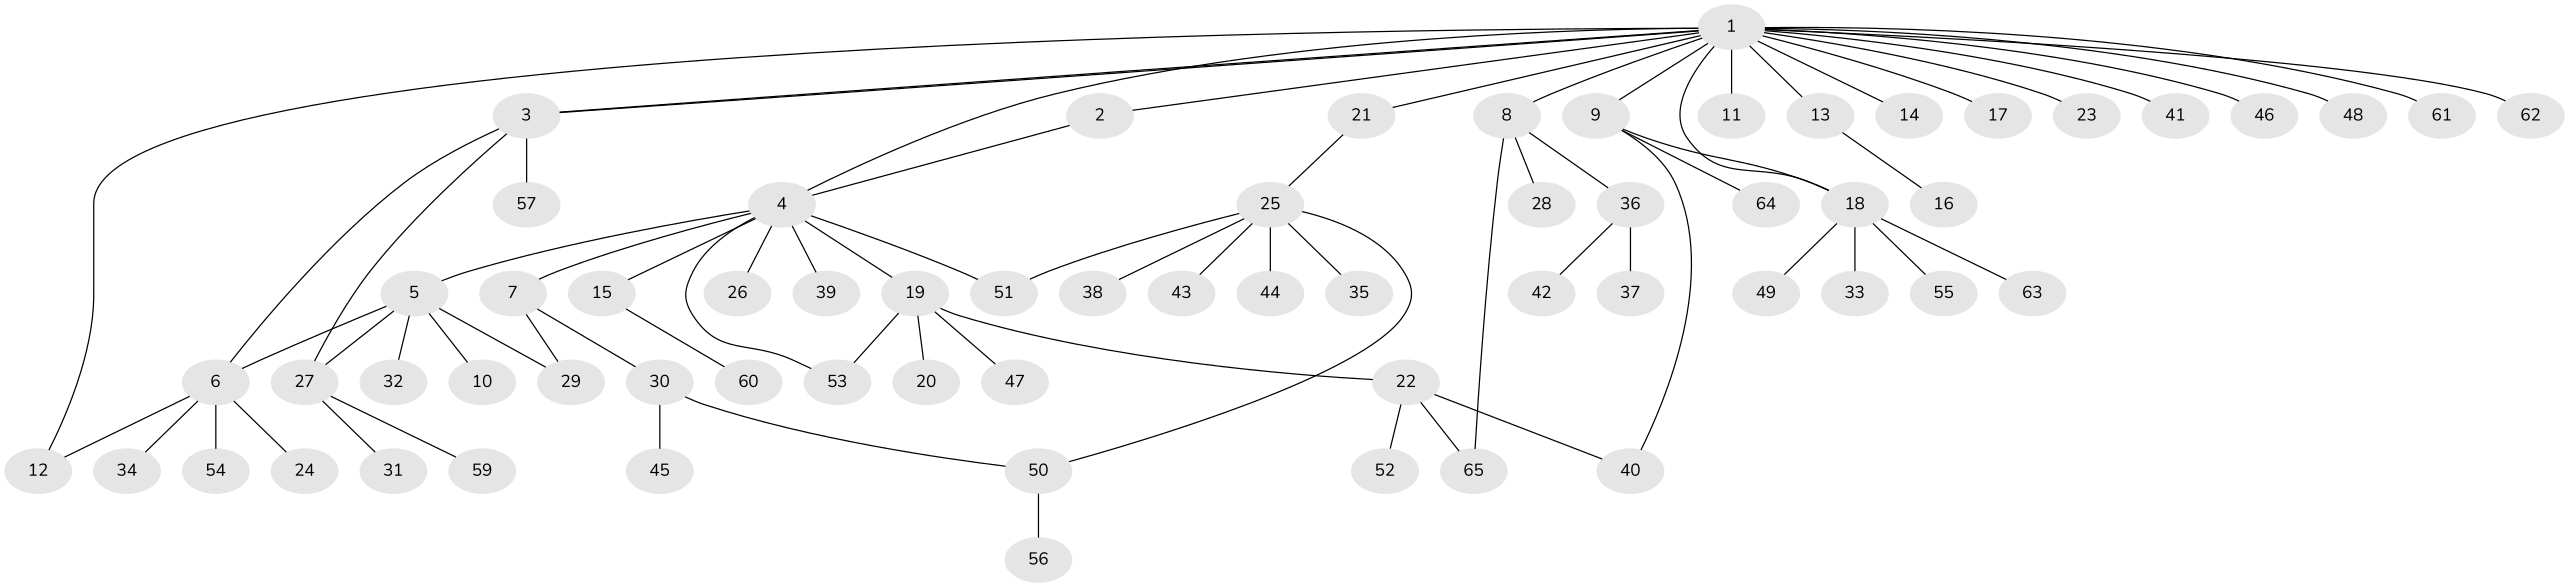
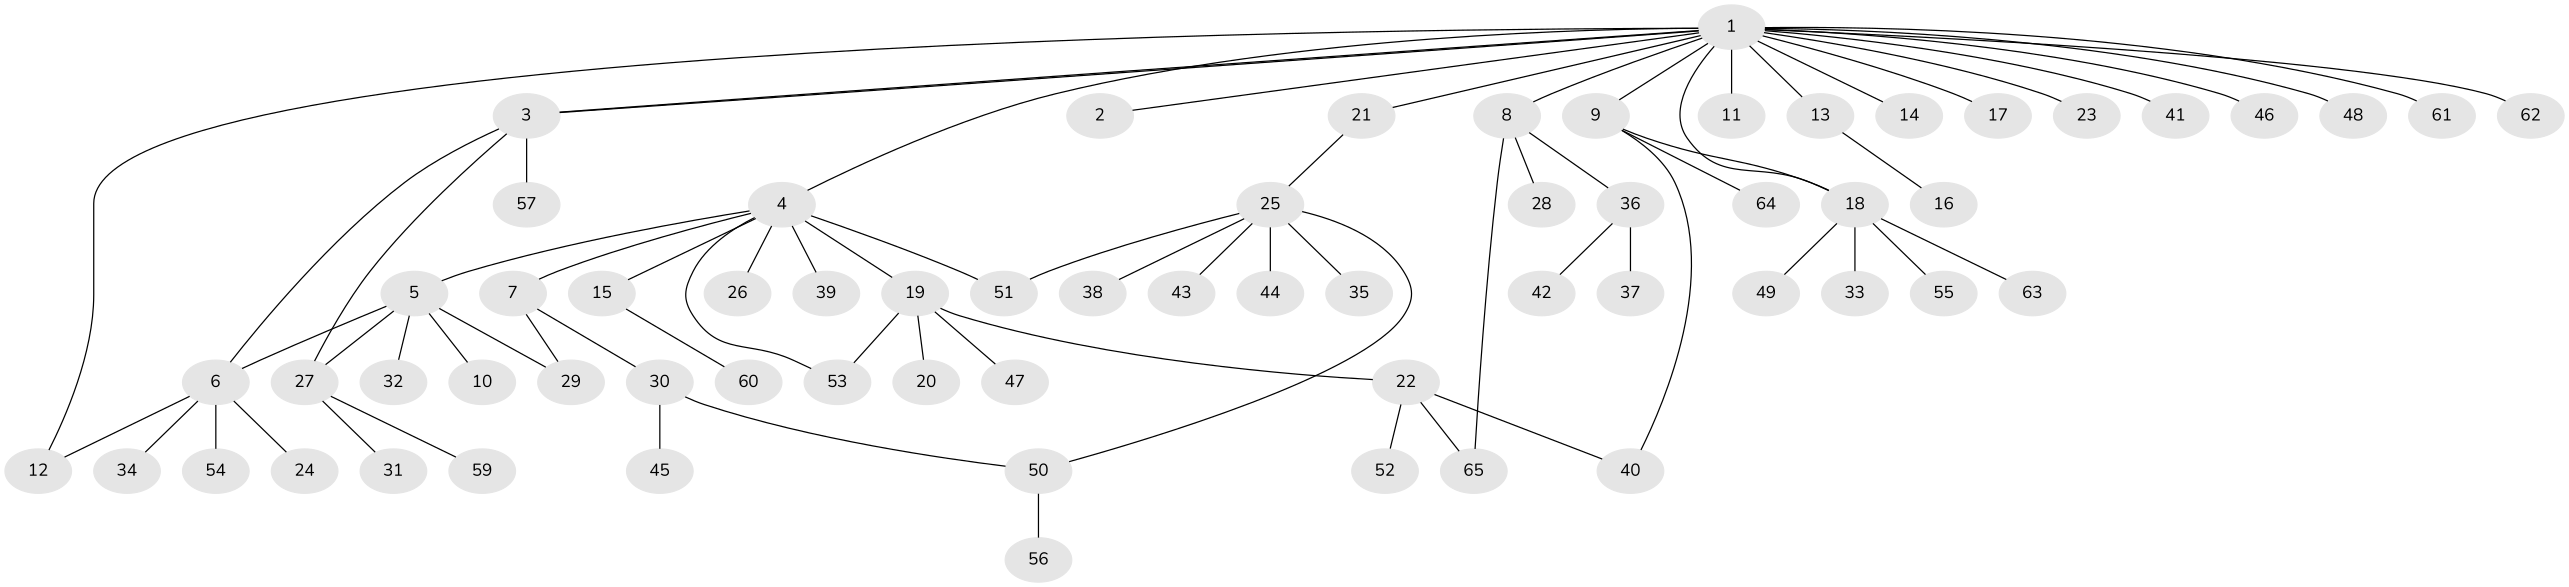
(941, 160) -> none
